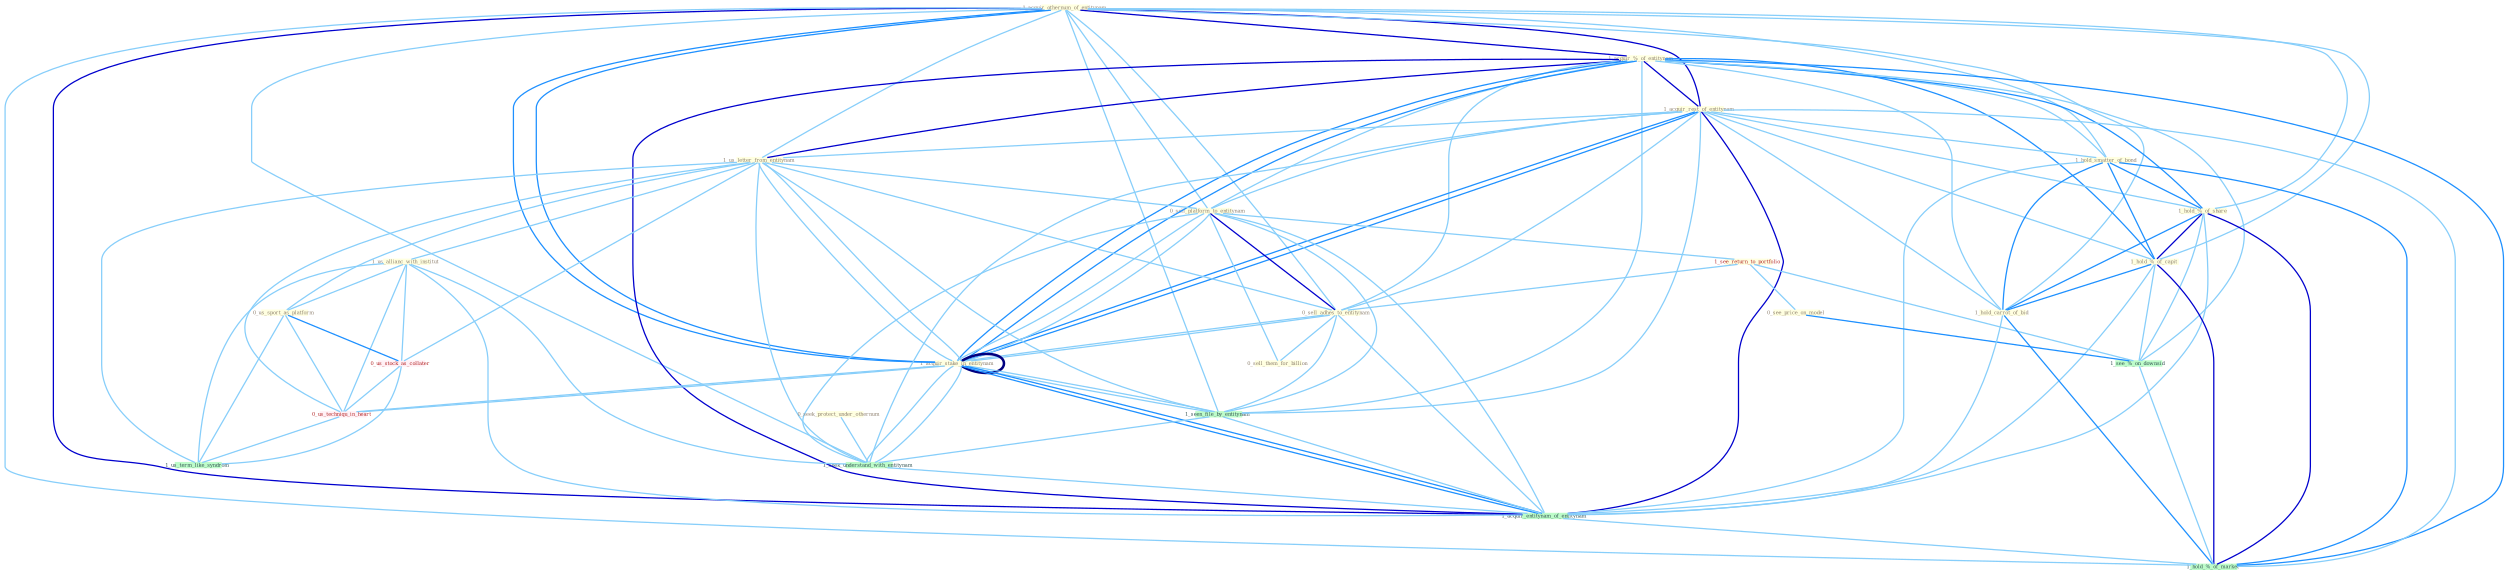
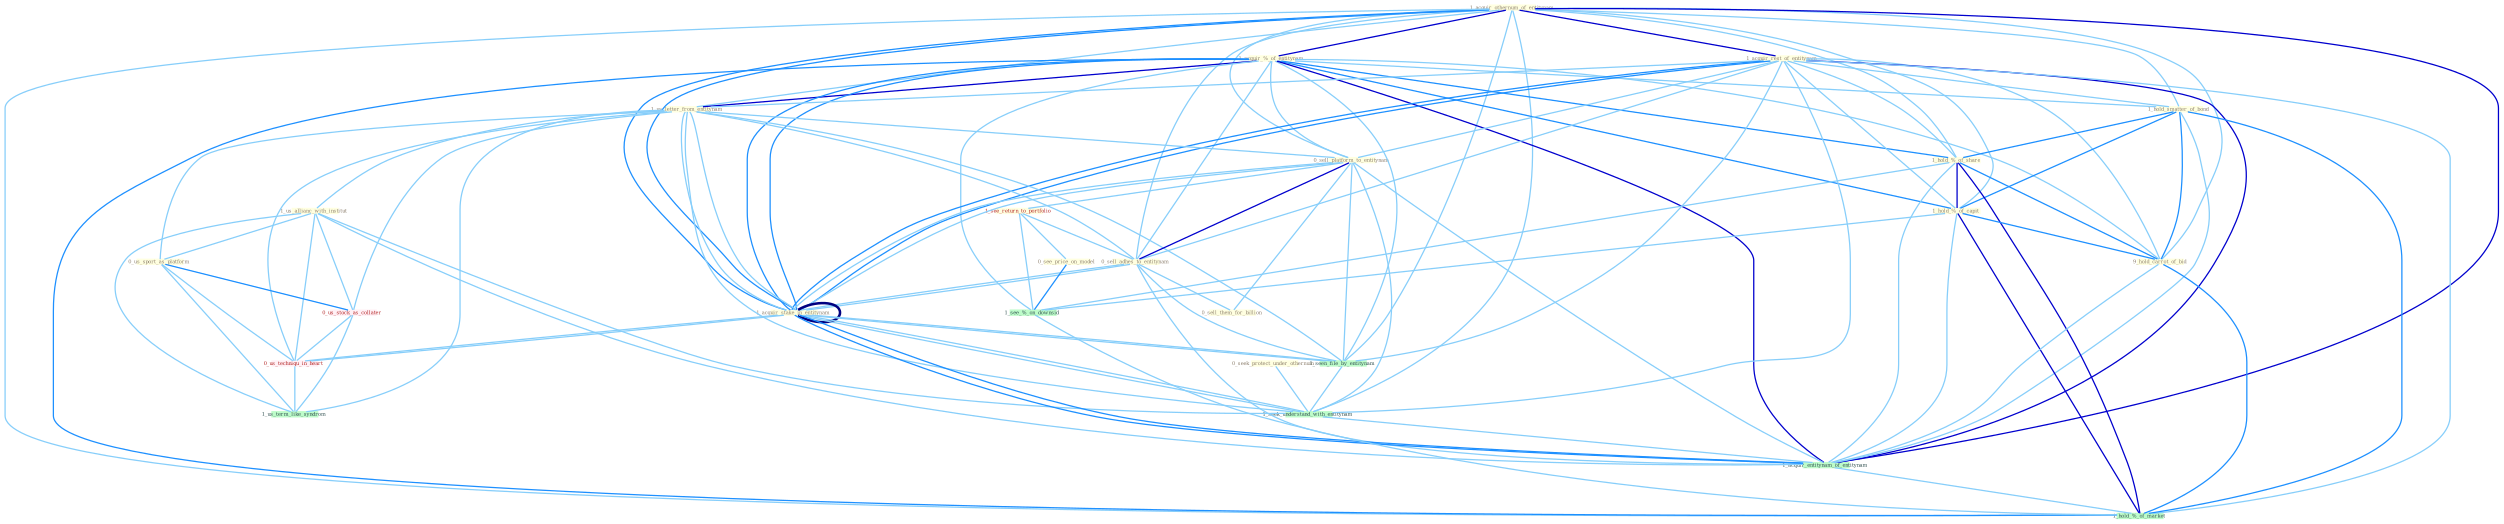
(1671, 84) -> none
(2003, 313) -> (2160, 262)
(1334, 451) -> none
